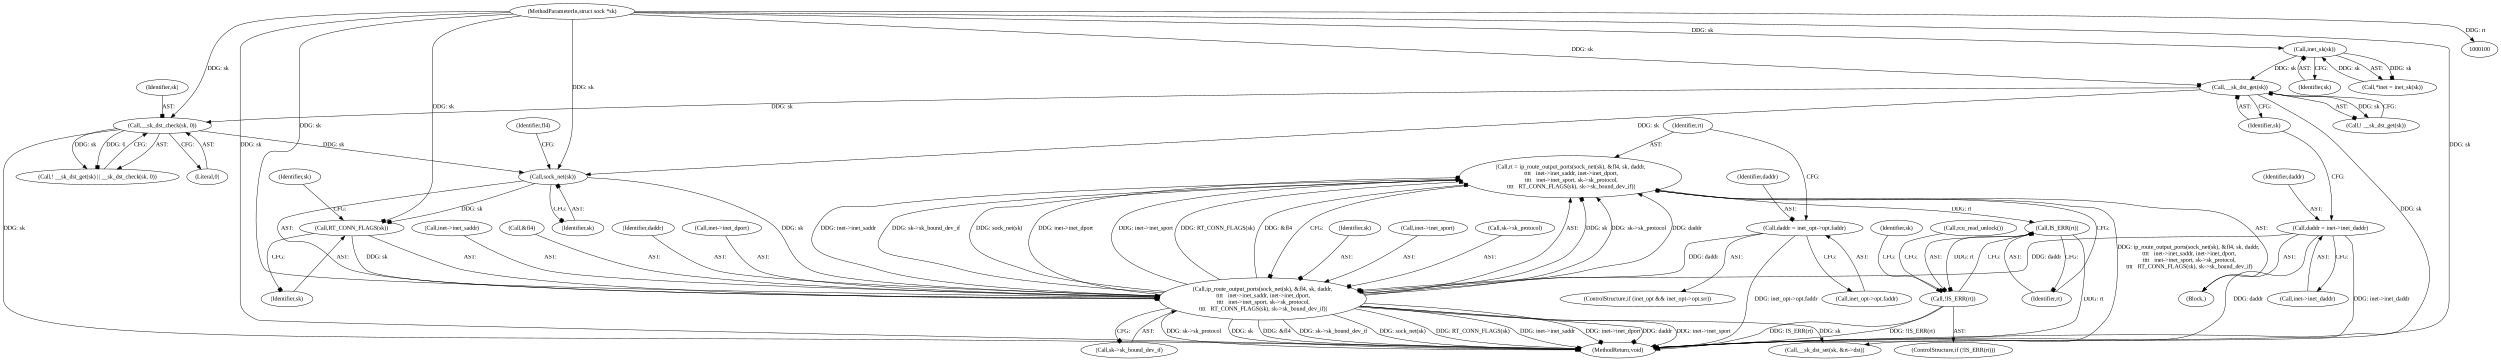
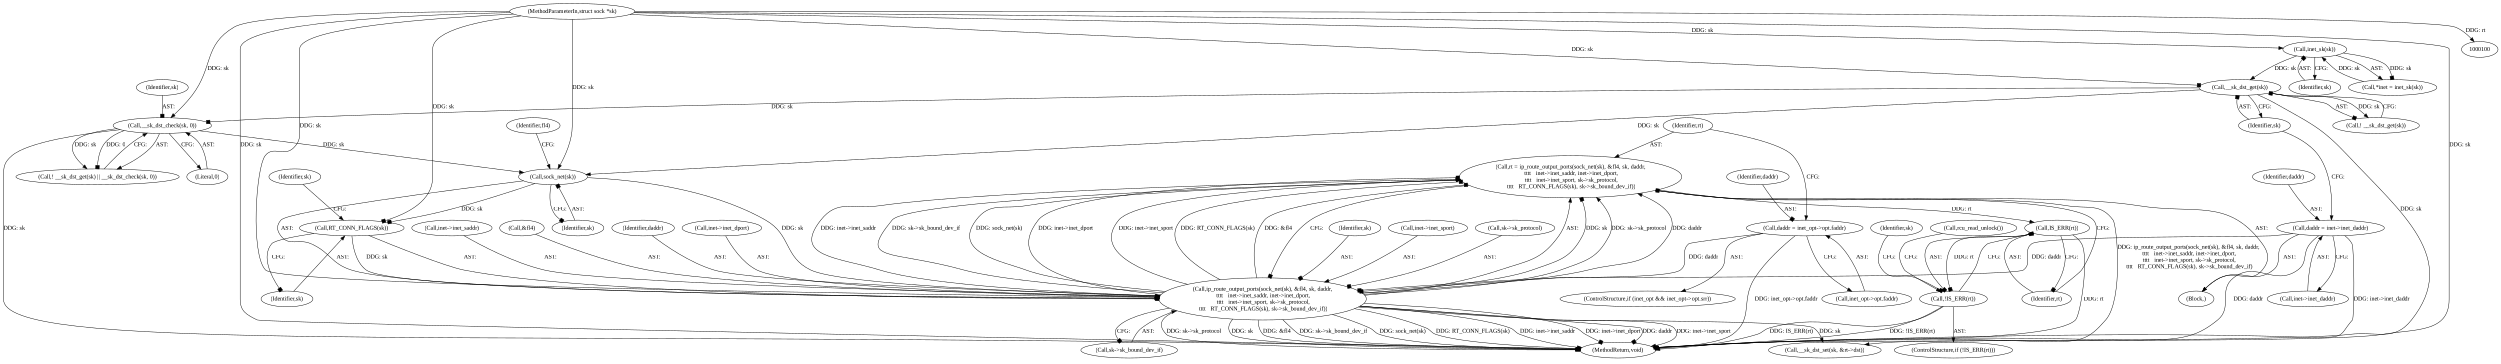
(1205, 96) -> (1205, 96)
